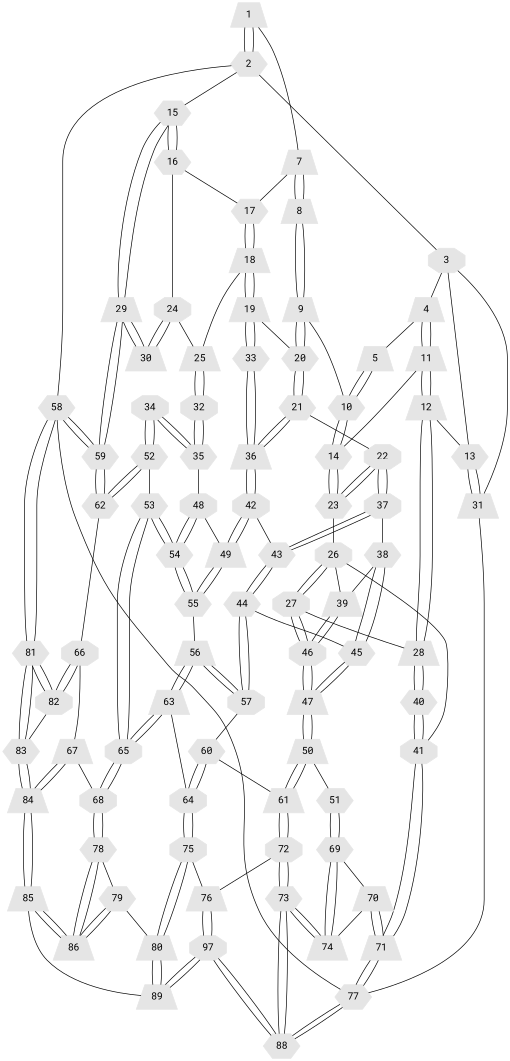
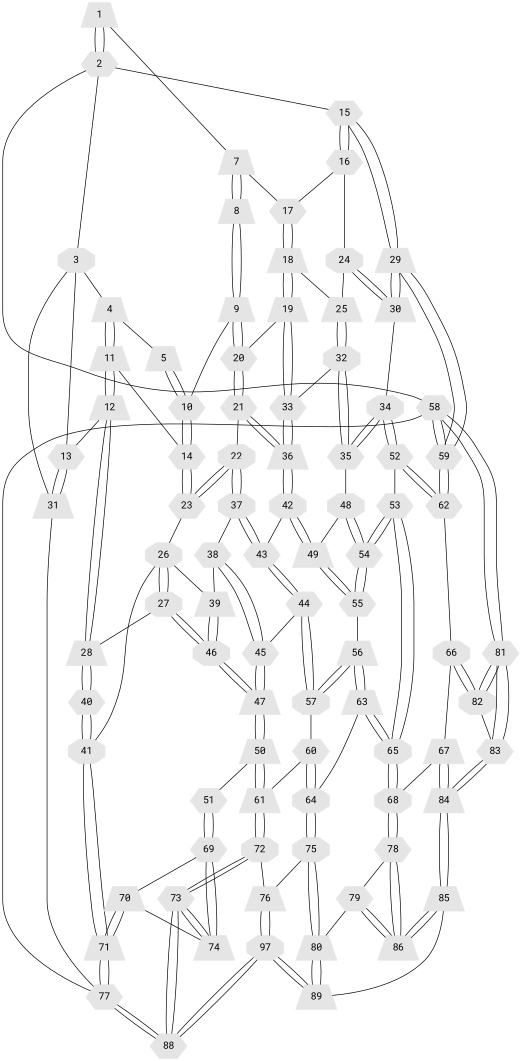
none -> (390, 359)
none -> (320, 379)
